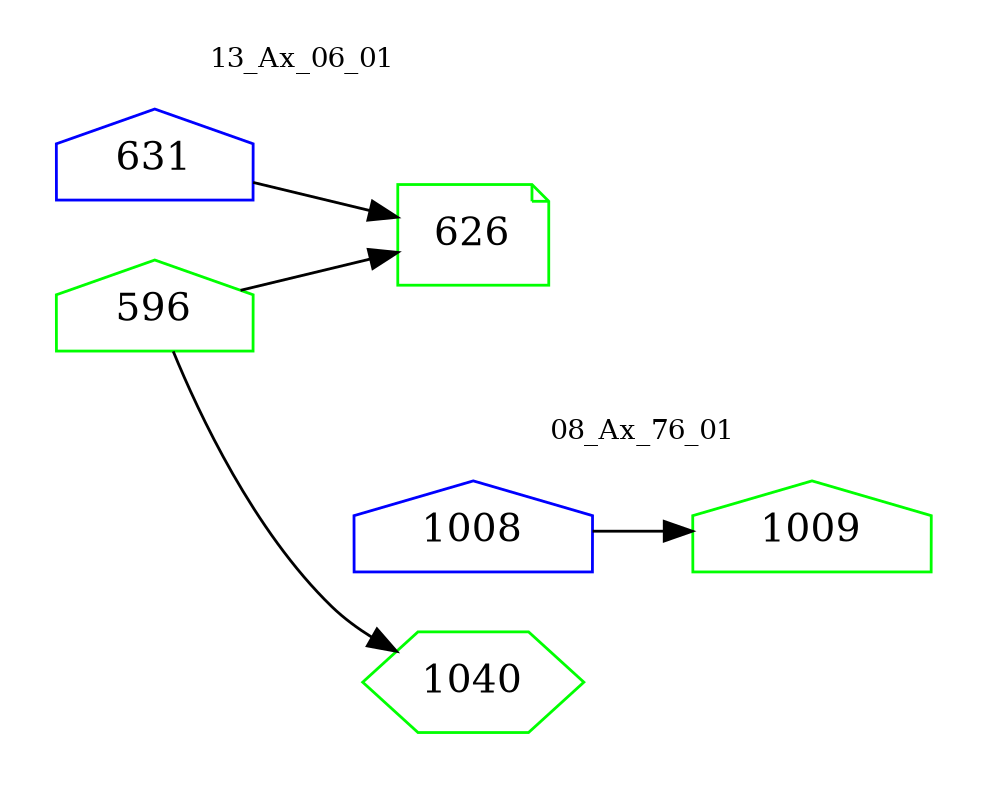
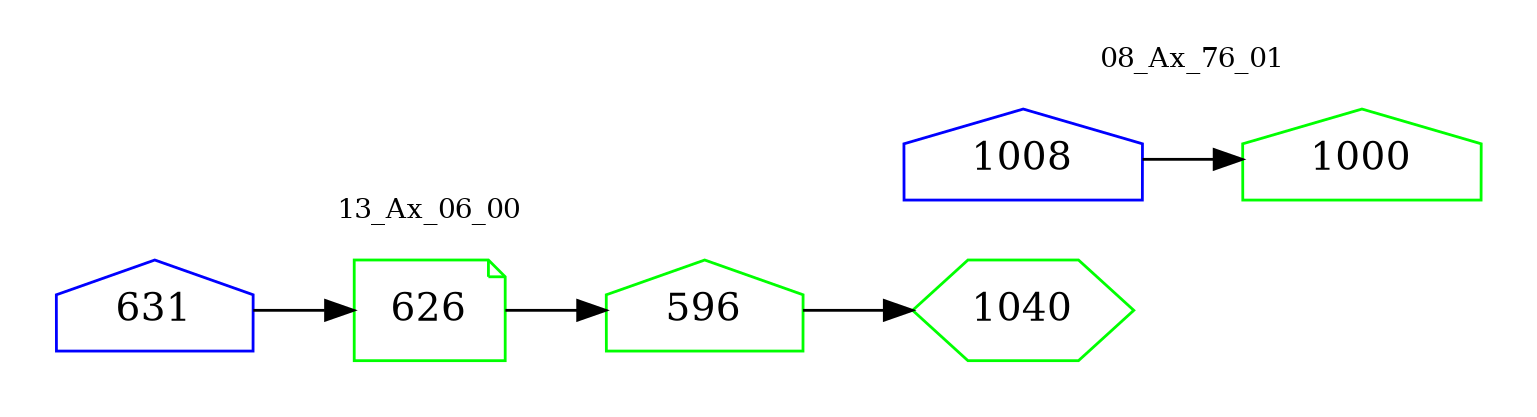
(302, 60) -> (430, 211)
(305, 275) -> (541, 310)
(812, 531) -> (1362, 159)
